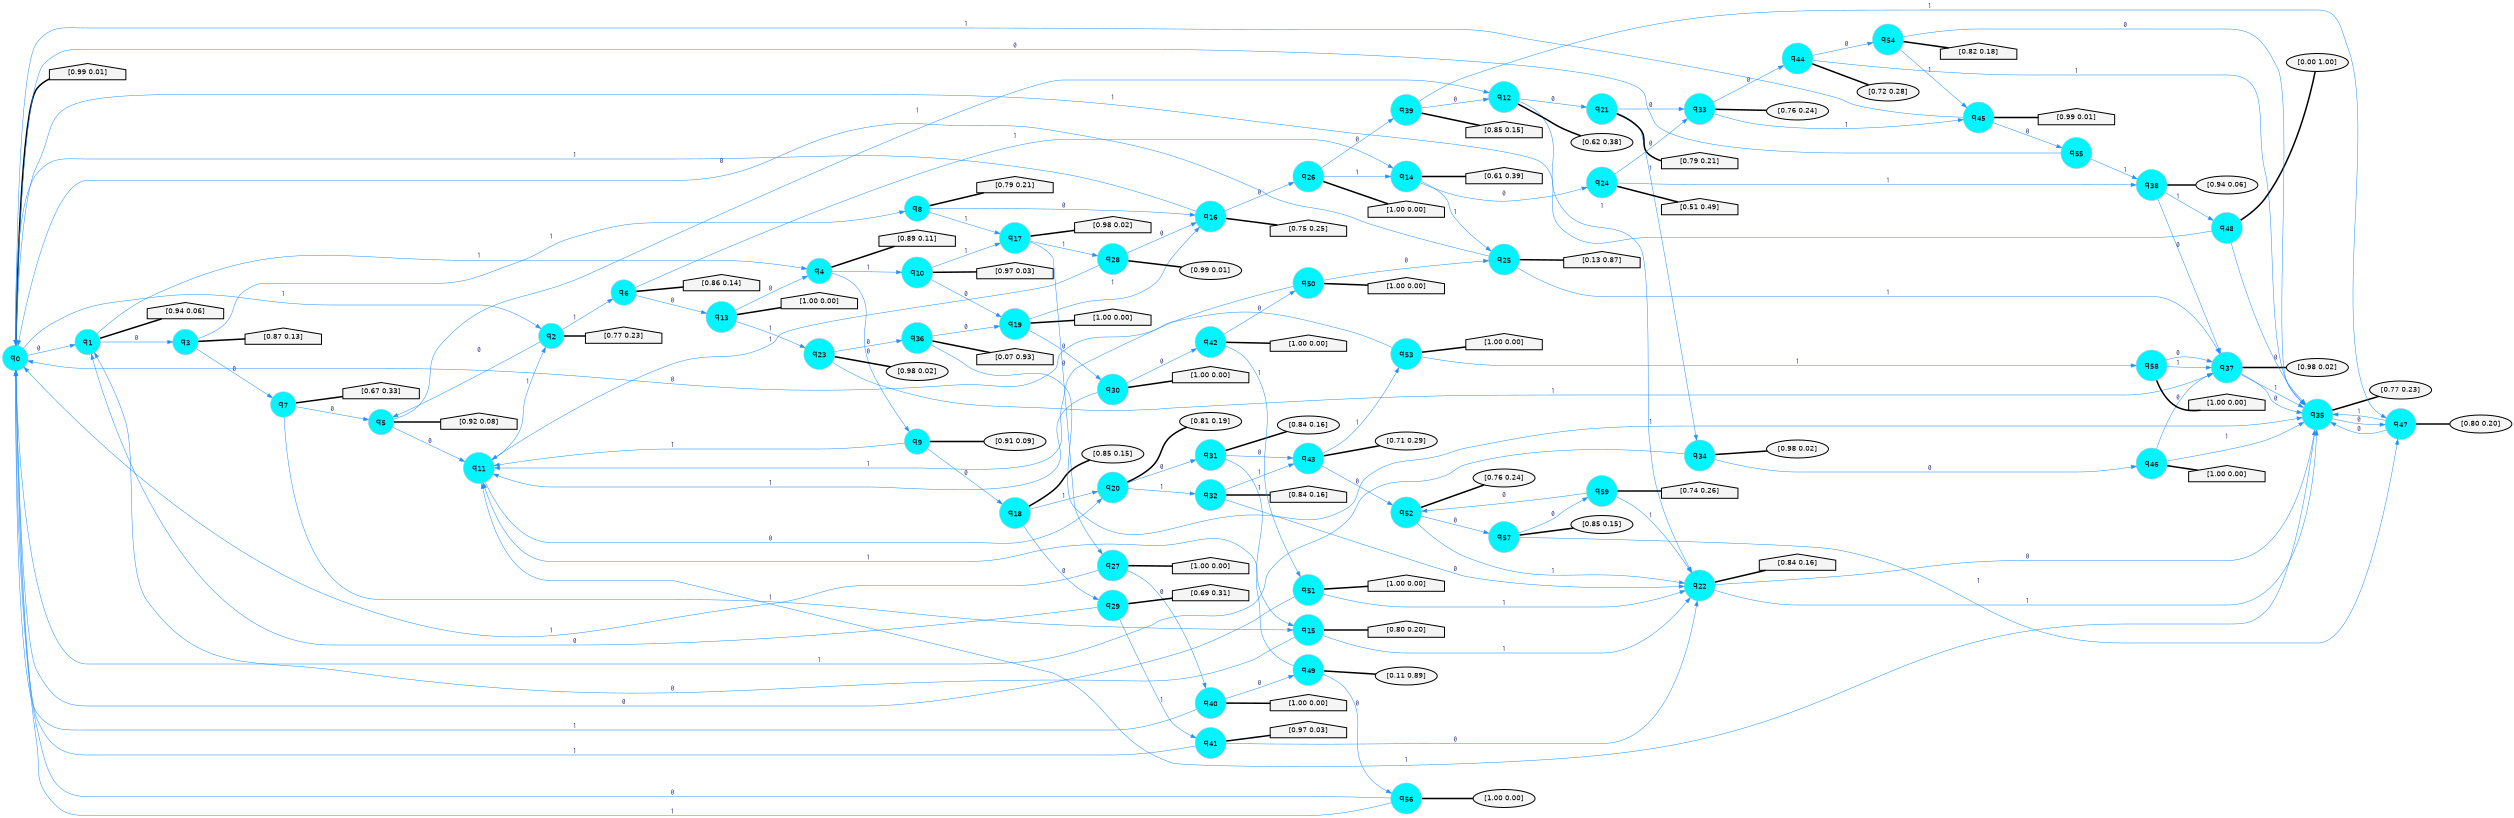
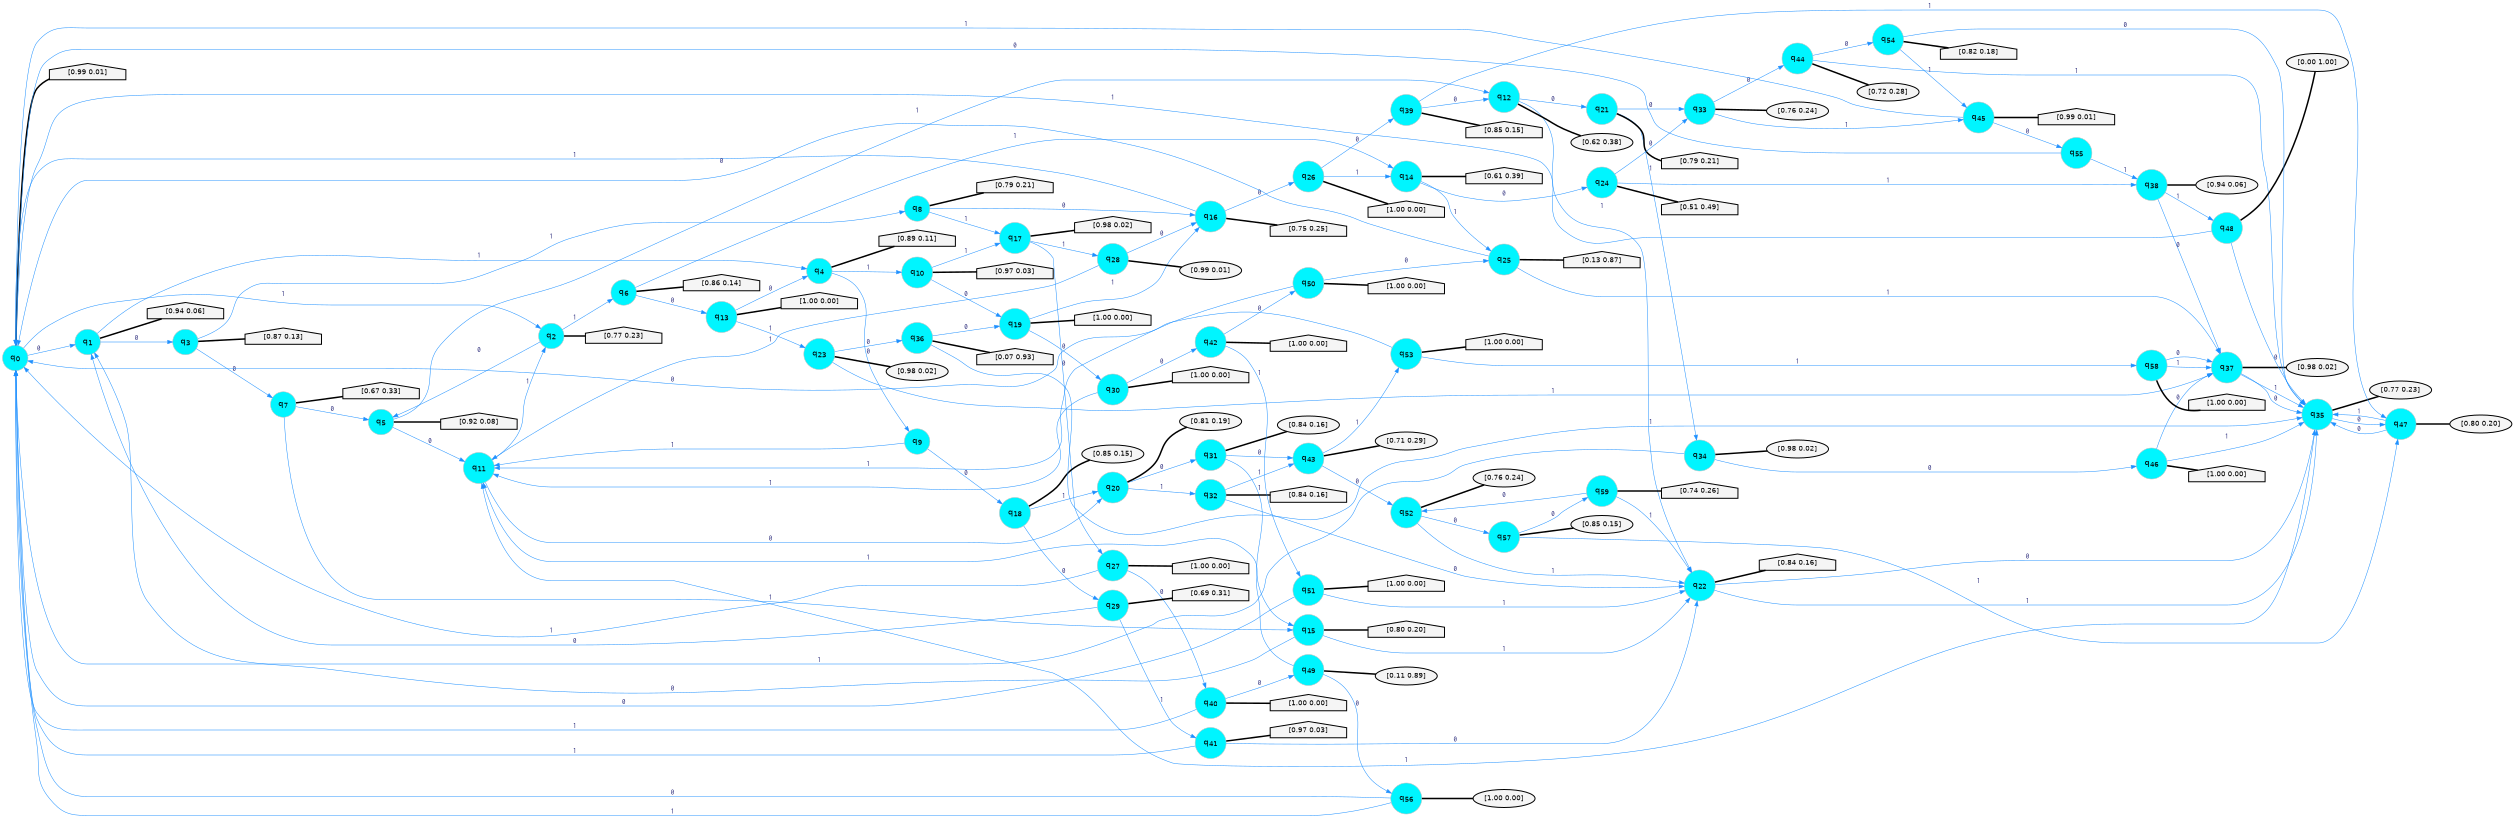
(1015, 442) -> none
